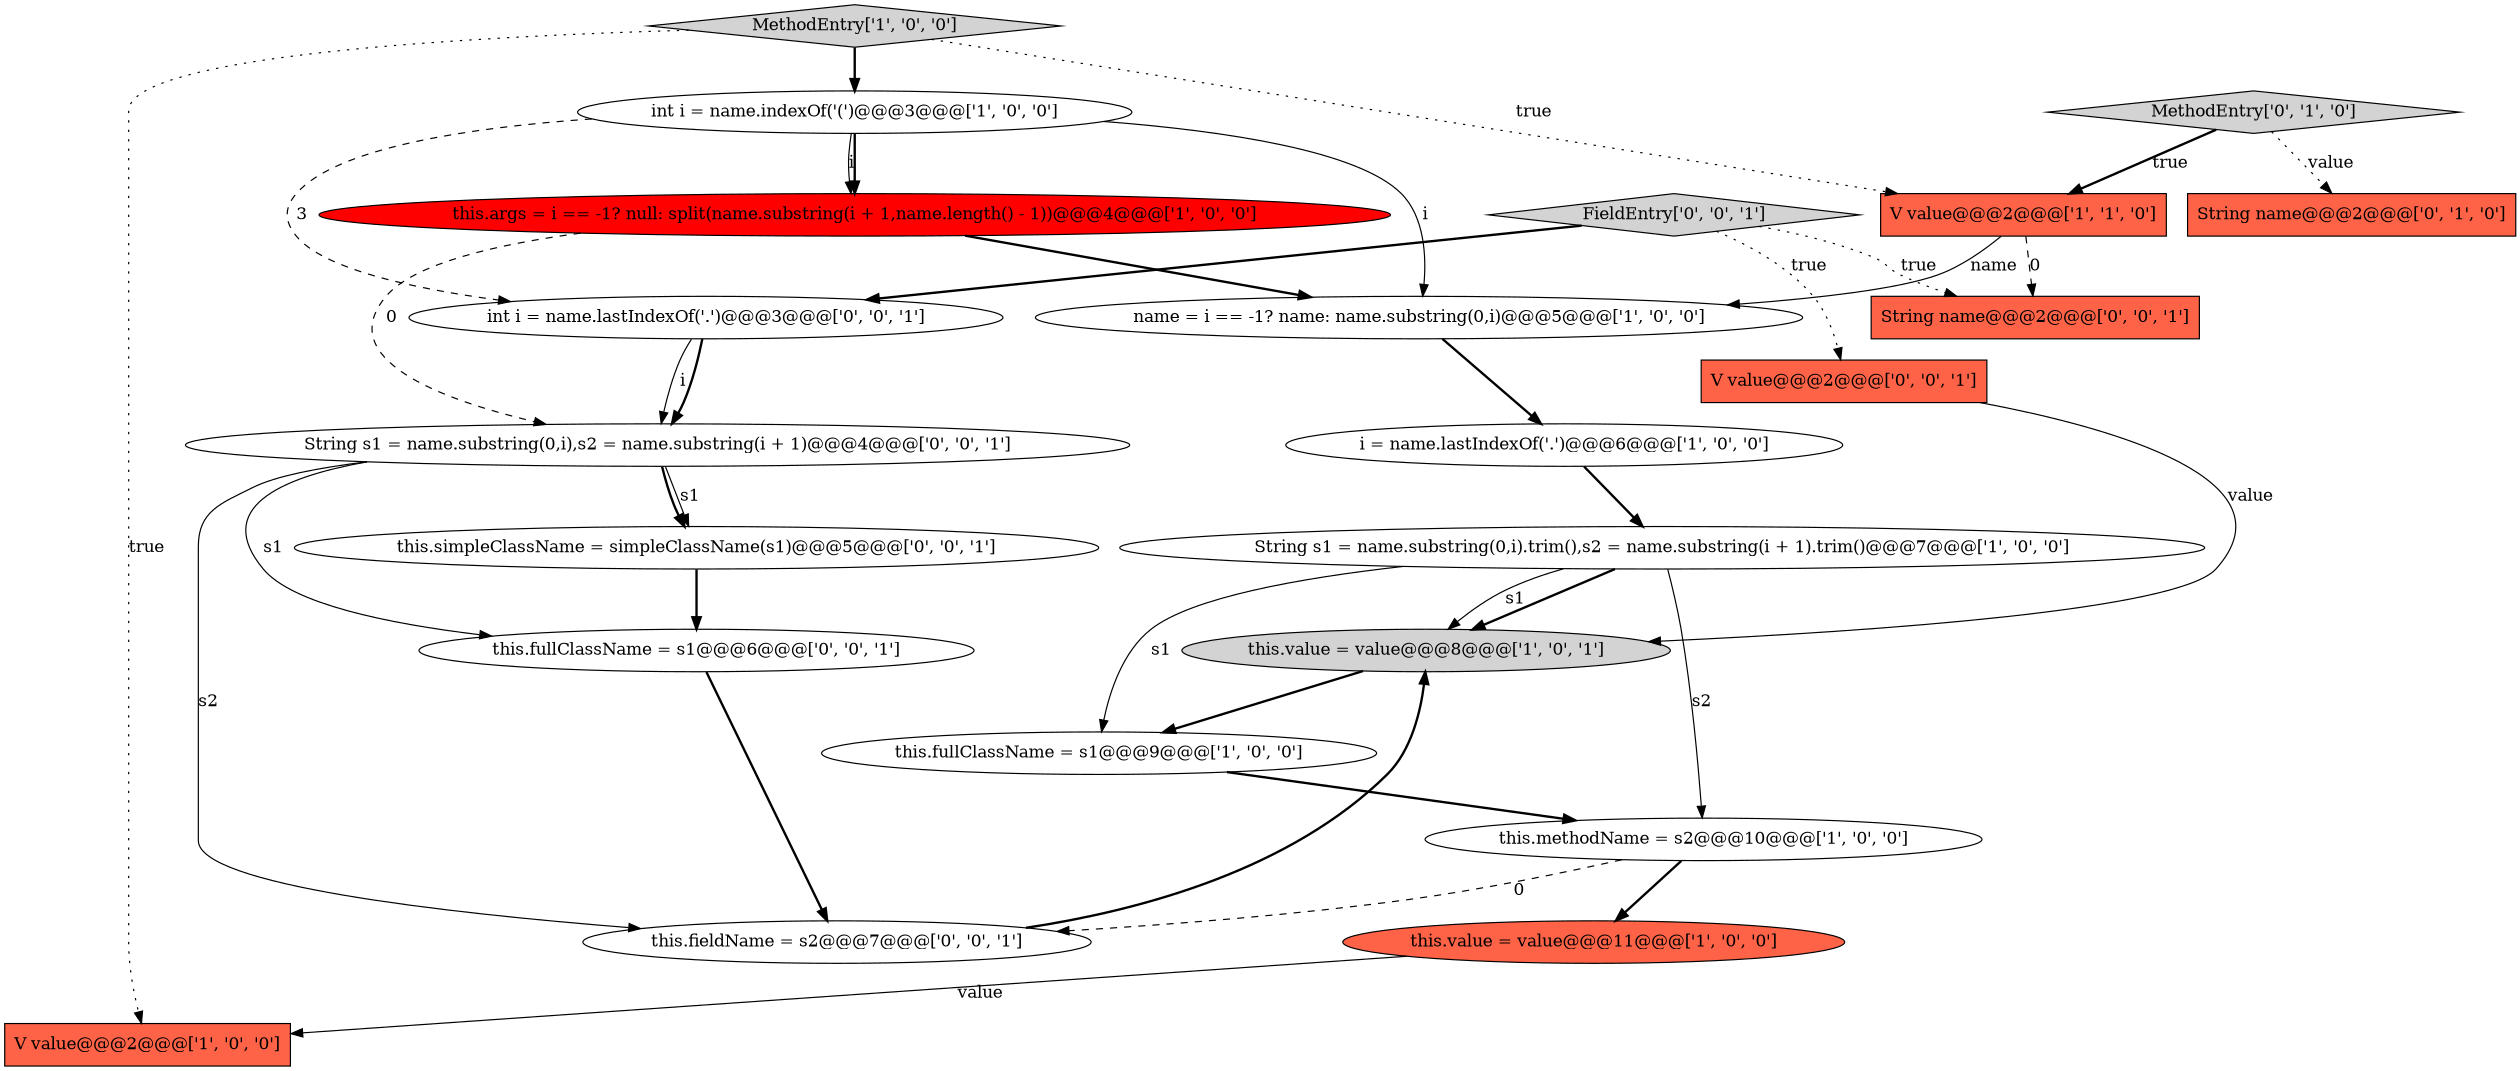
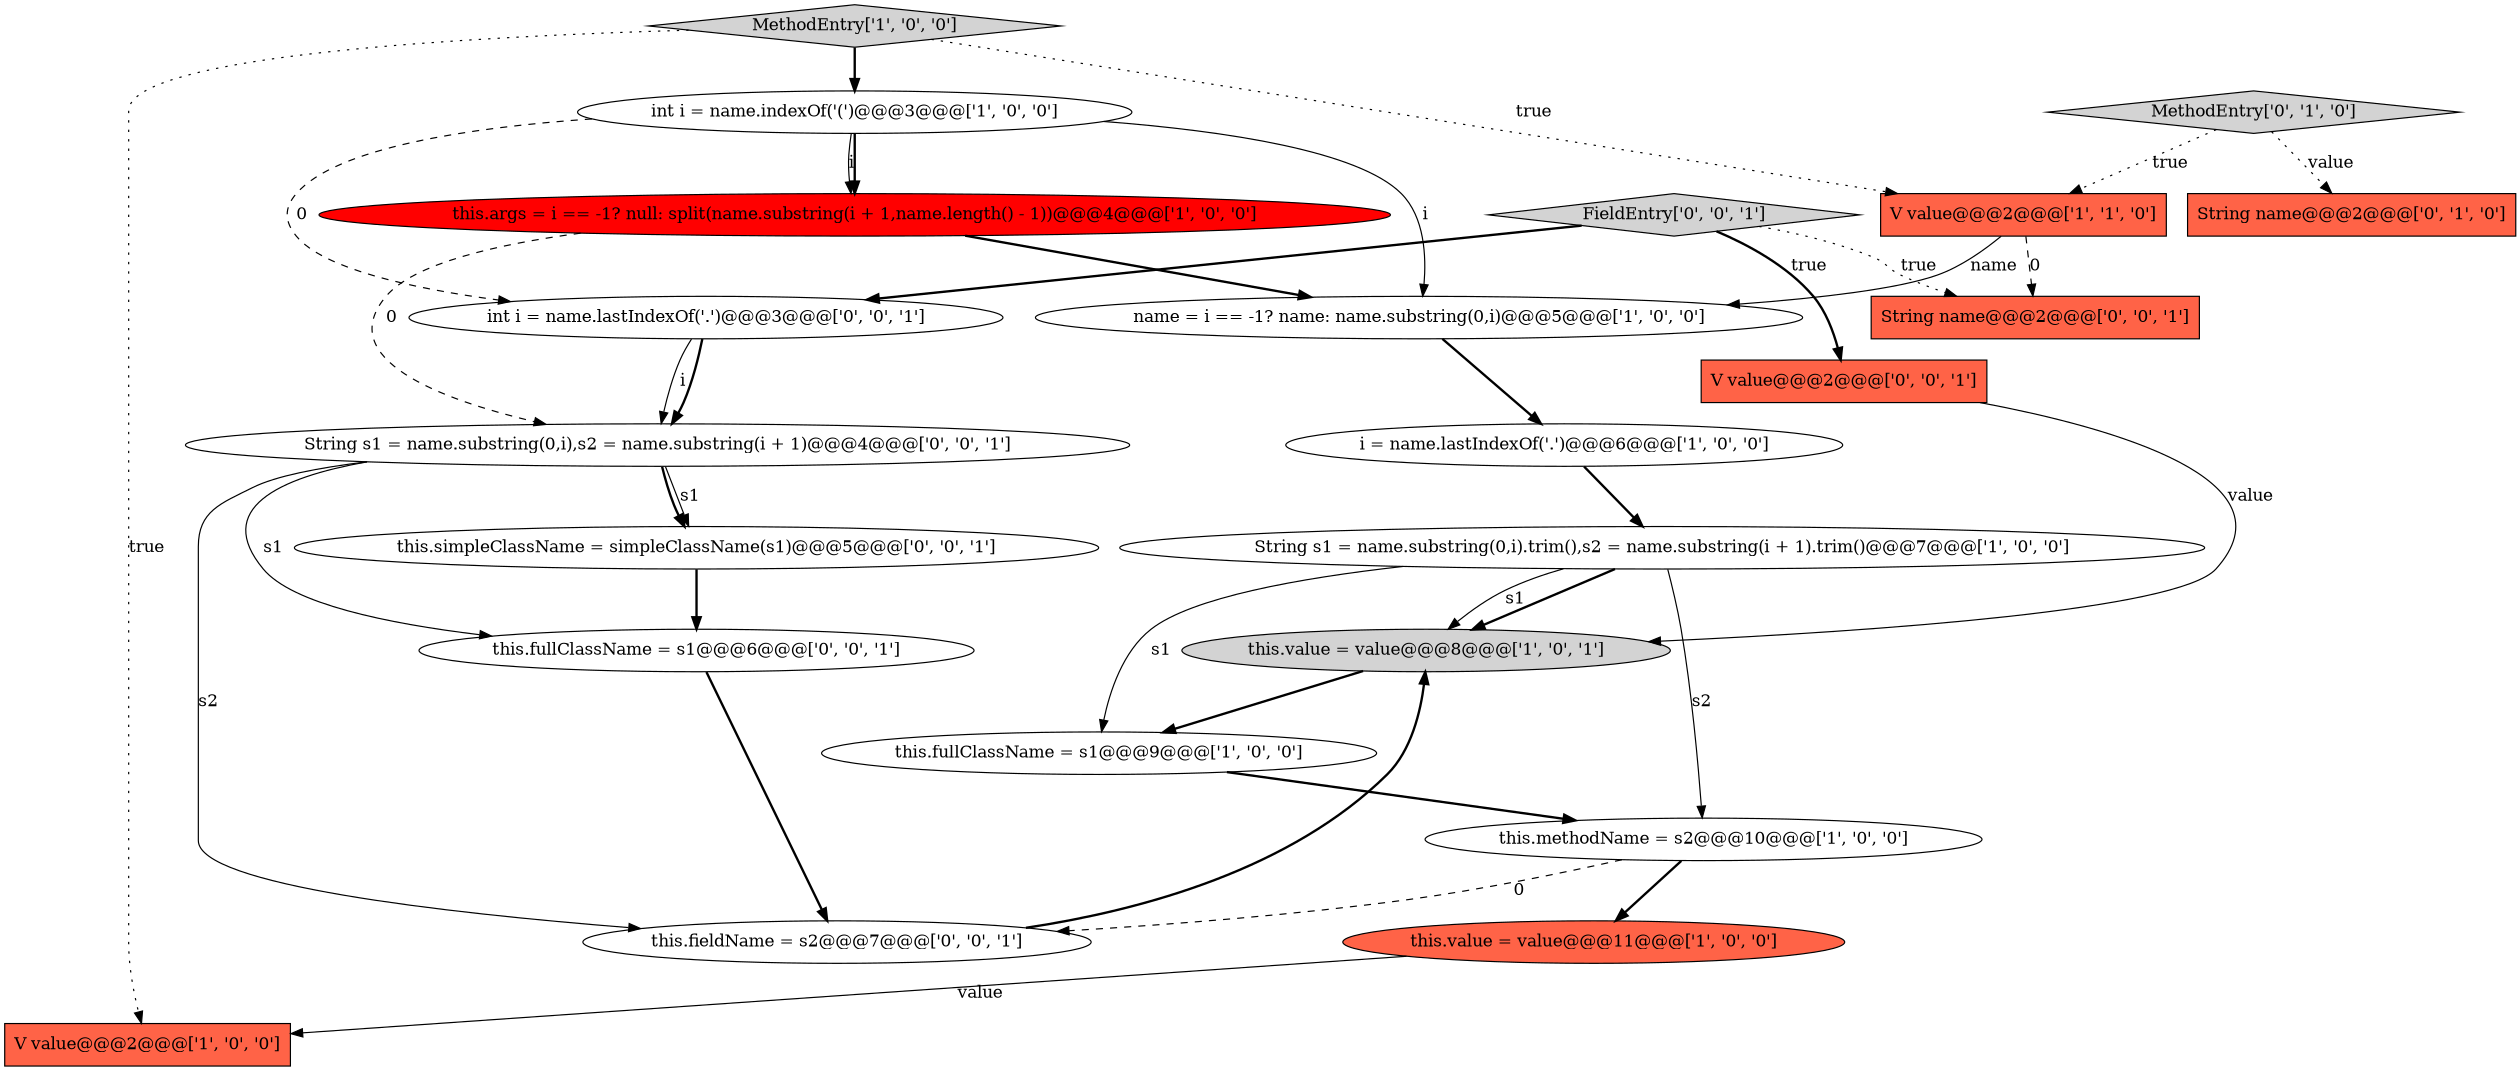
(2148, 159) -> (2148, 159)
(302, 215) -> (302, 215)
(1792, 275) -> (1792, 275)
